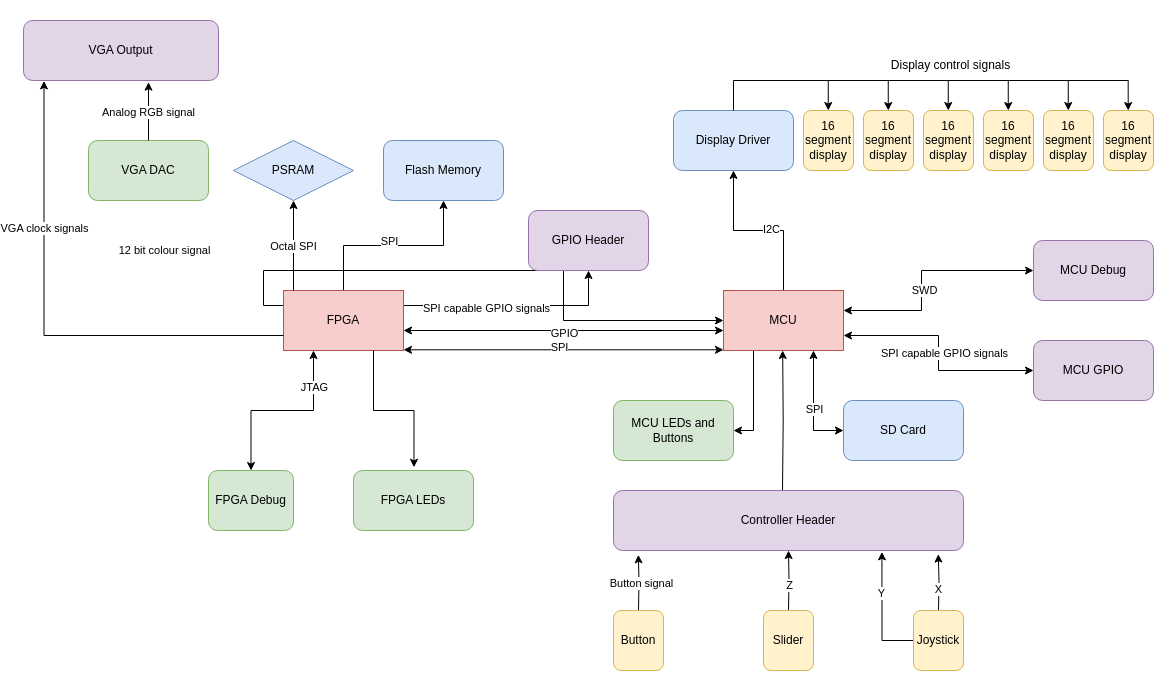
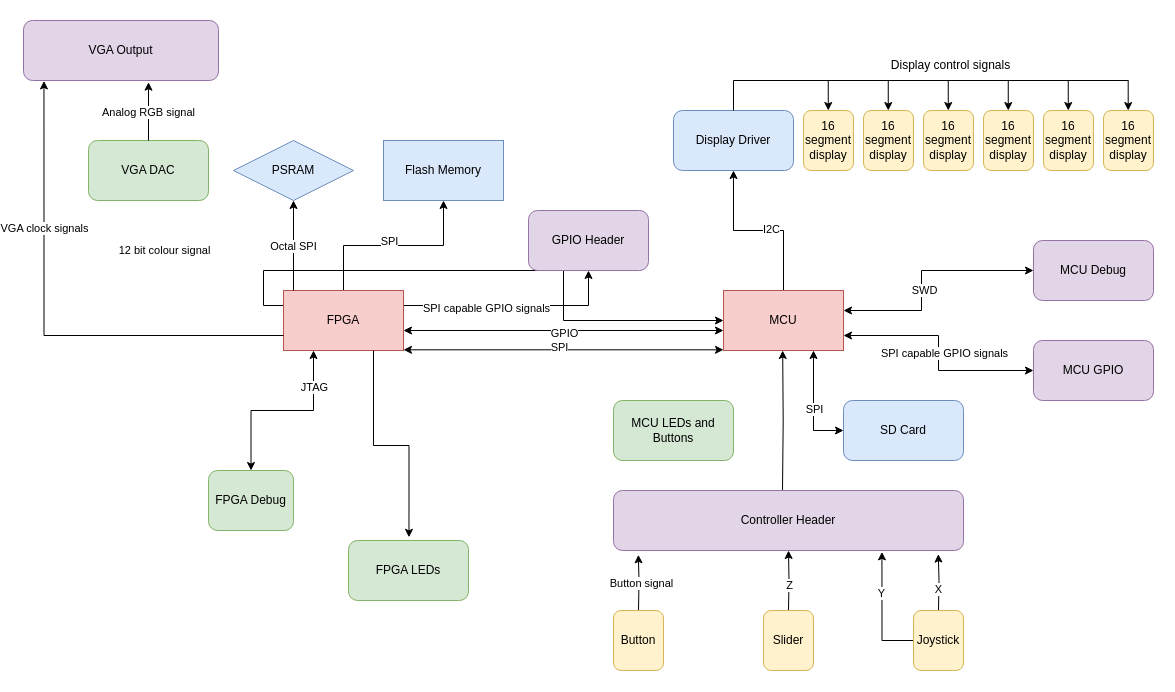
(444, 171) -> (444, 171)
(754, 397) -> none
(414, 501) -> (409, 571)
